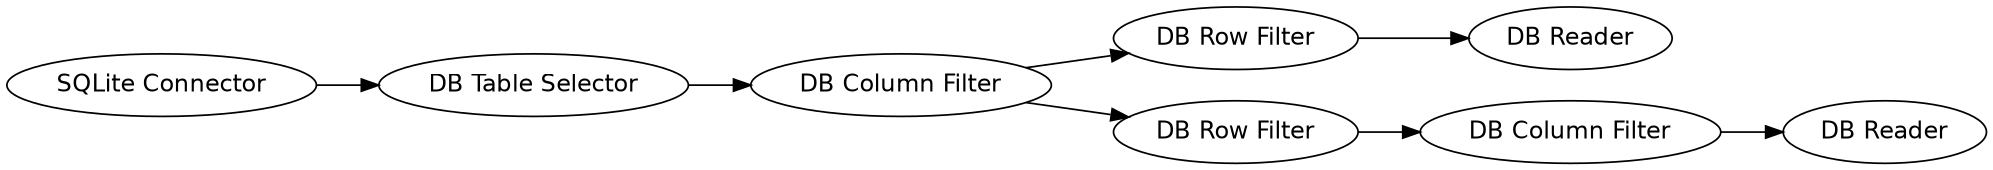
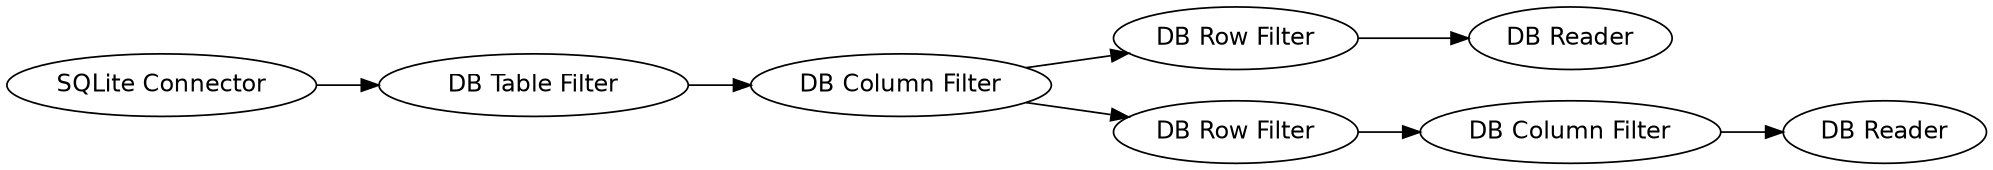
(534, 85) -> (534, 85)
